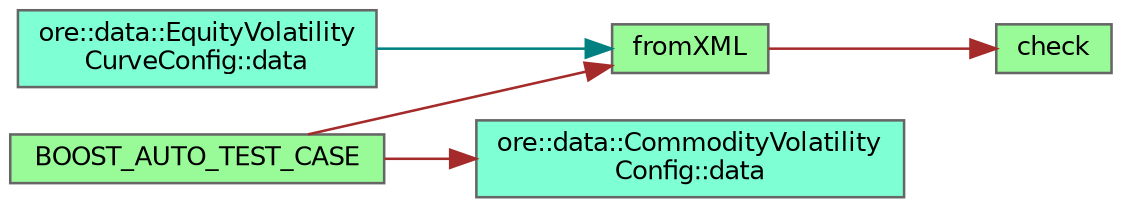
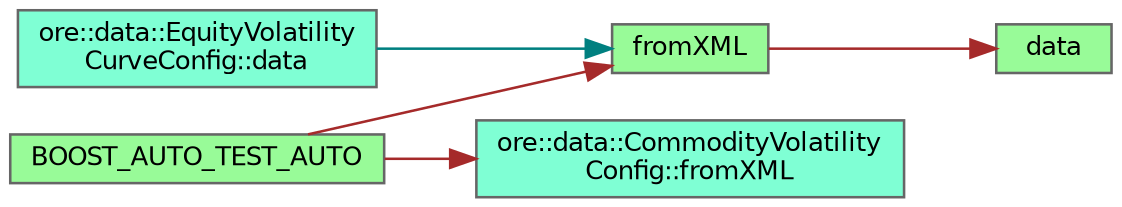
(1054, 49) -> (1054, 49)
(197, 159) -> (197, 159)
(690, 159) -> (690, 159)
